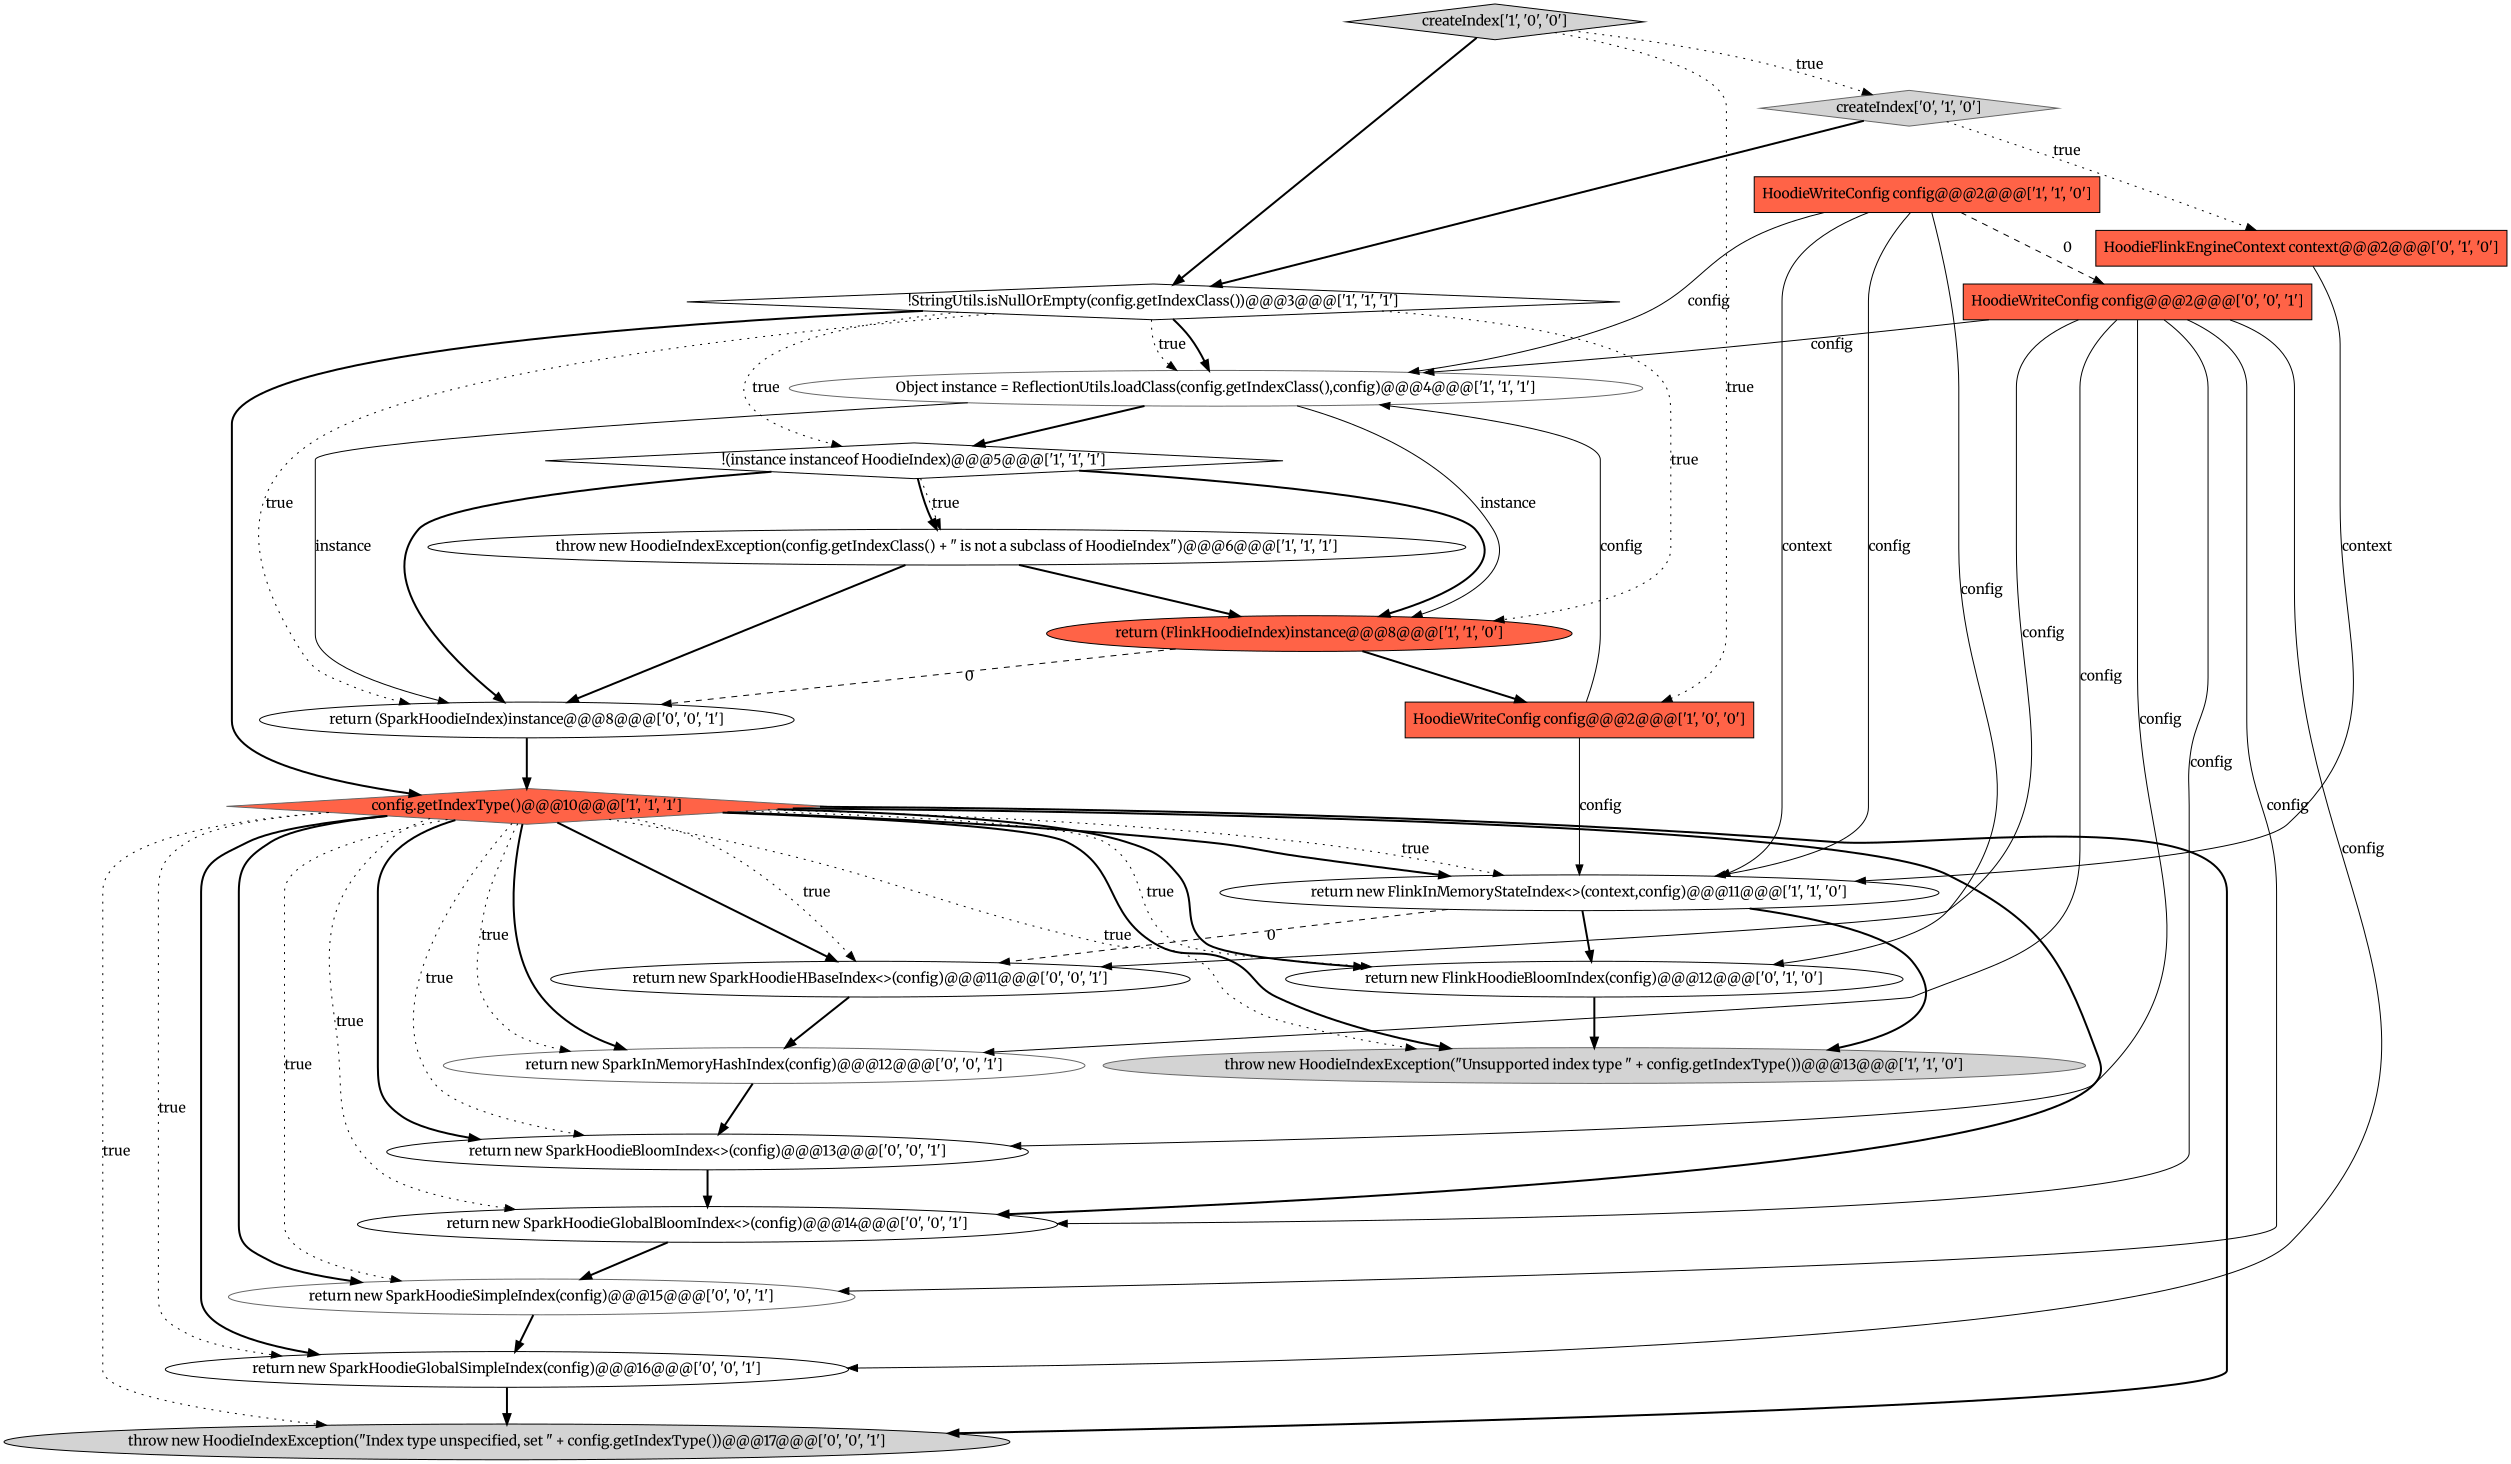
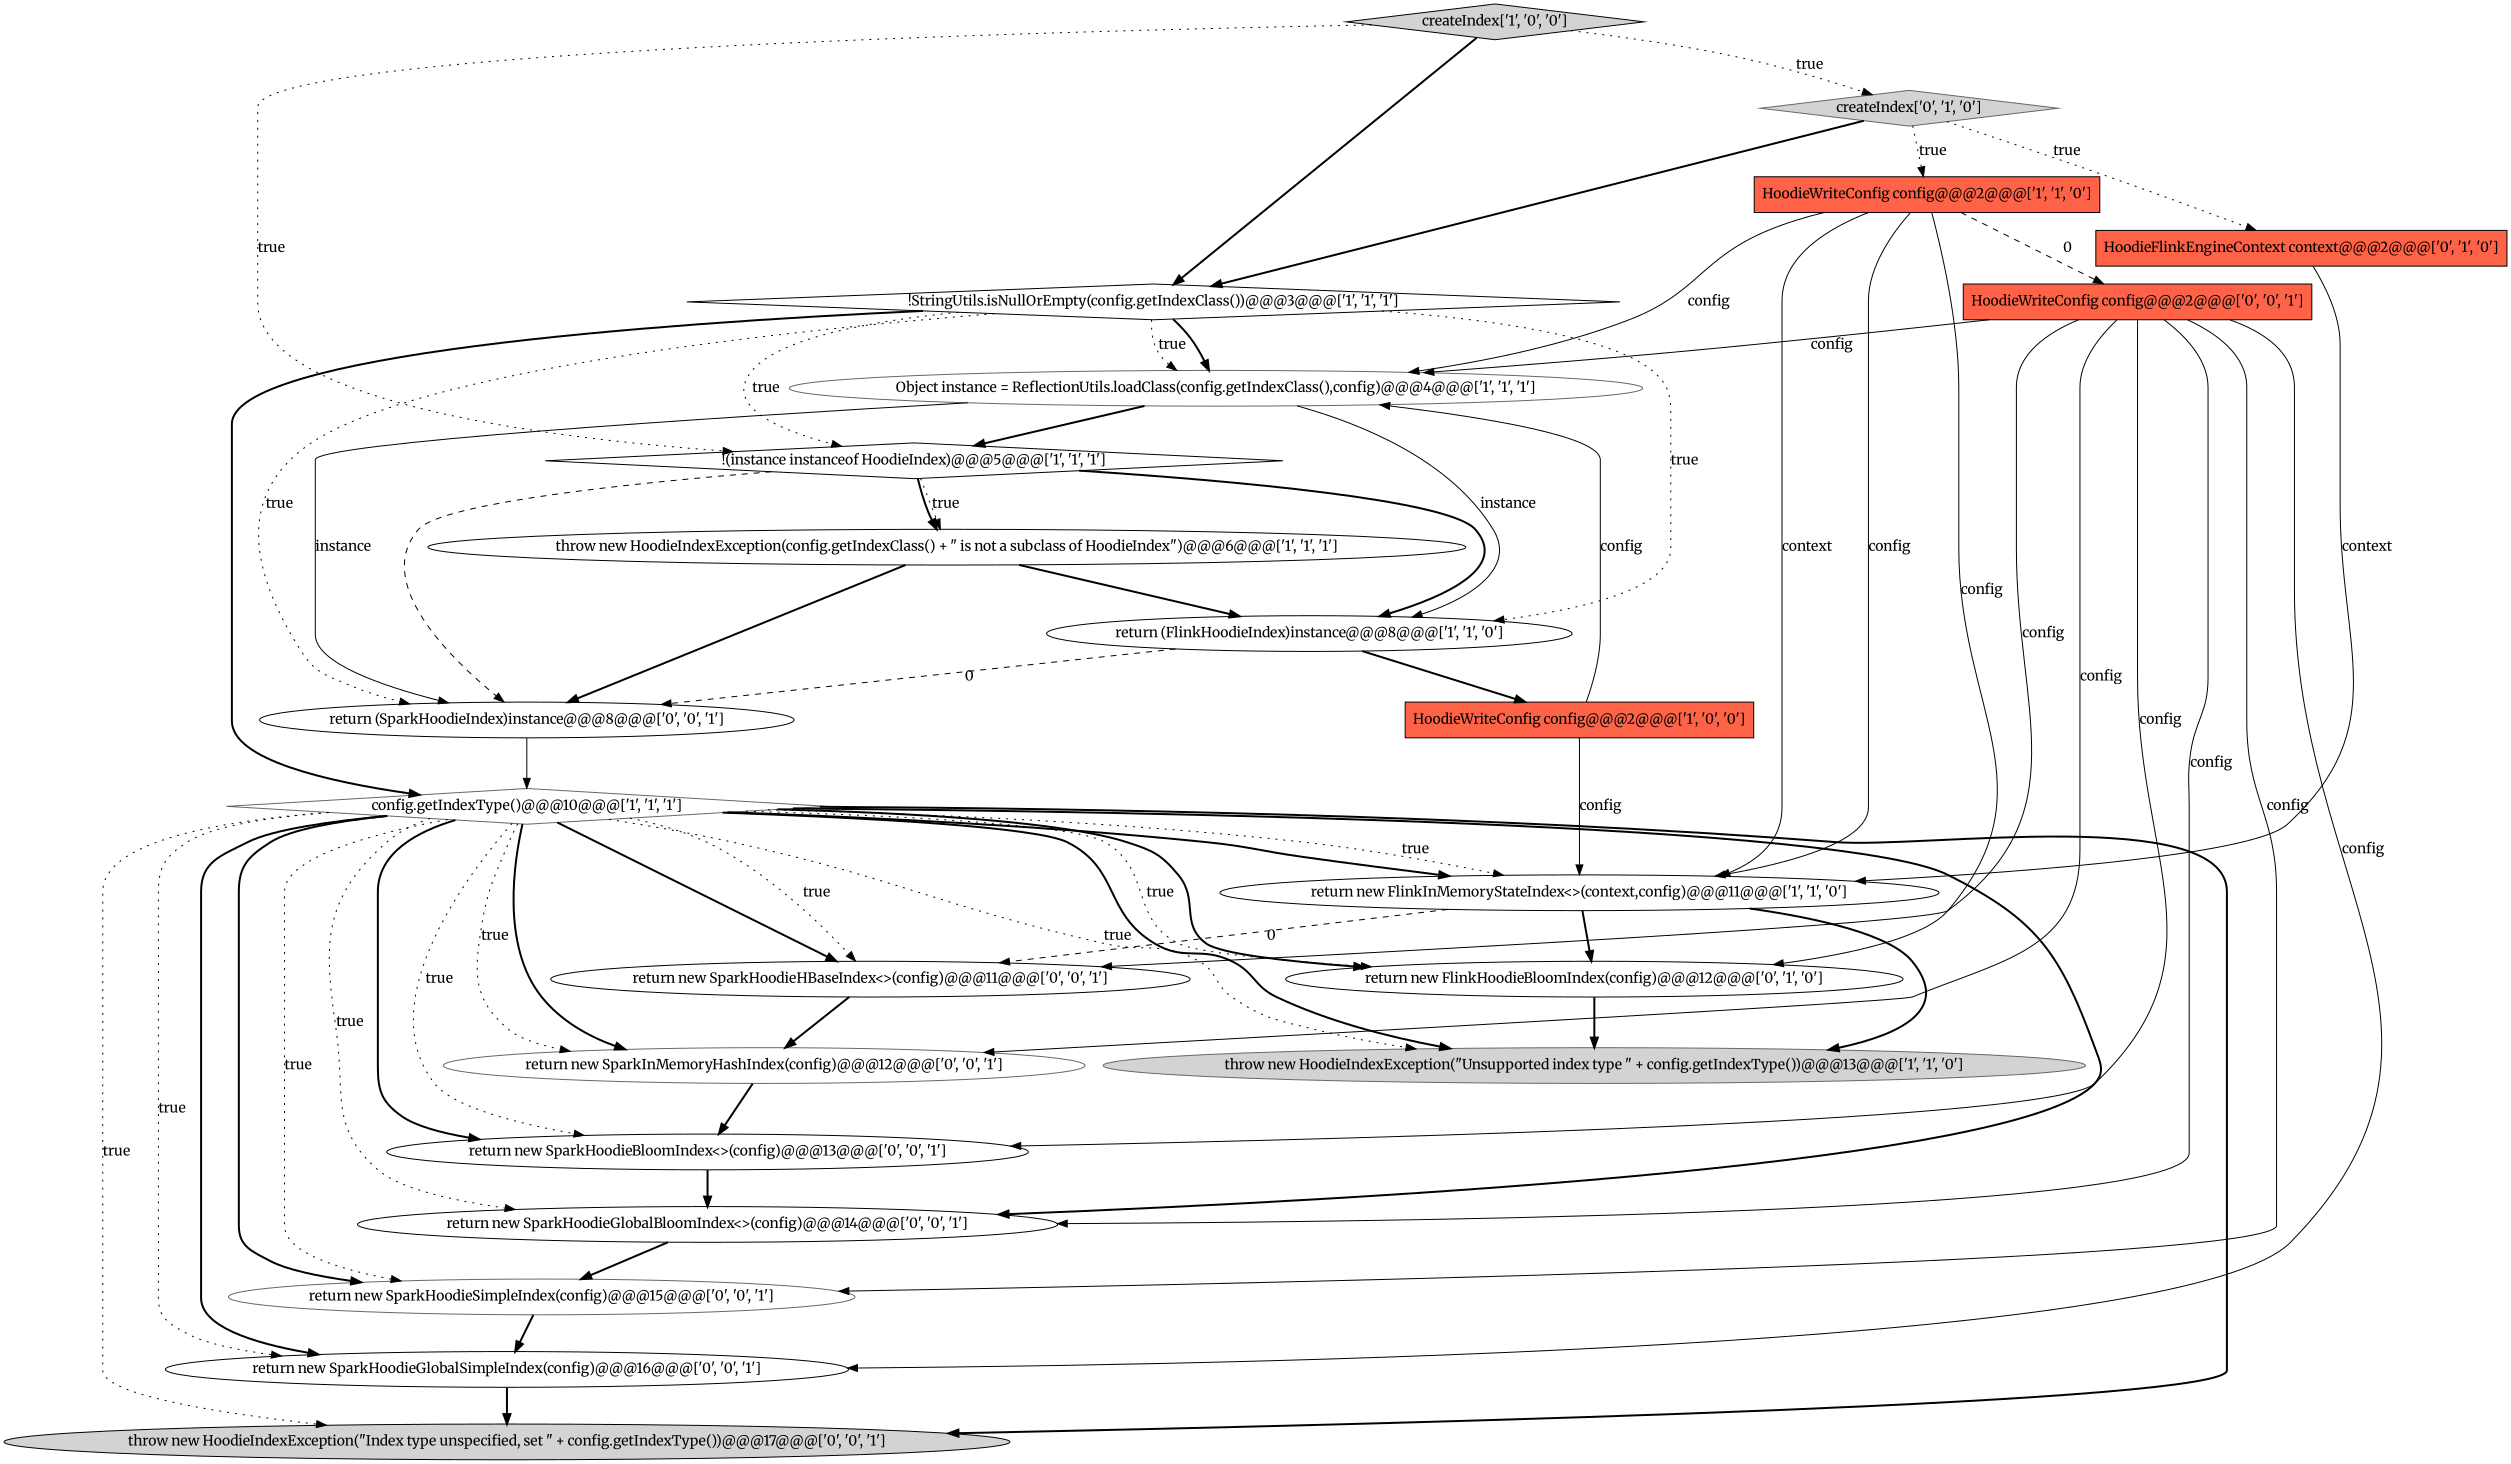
none -> (1917, 146)
(1726, 318) -> (459, 65)
(492, 505) -> (492, 505)
(1309, 634) -> (1309, 634)
(527, 758) -> (527, 758)
(527, 806) -> (527, 806)
